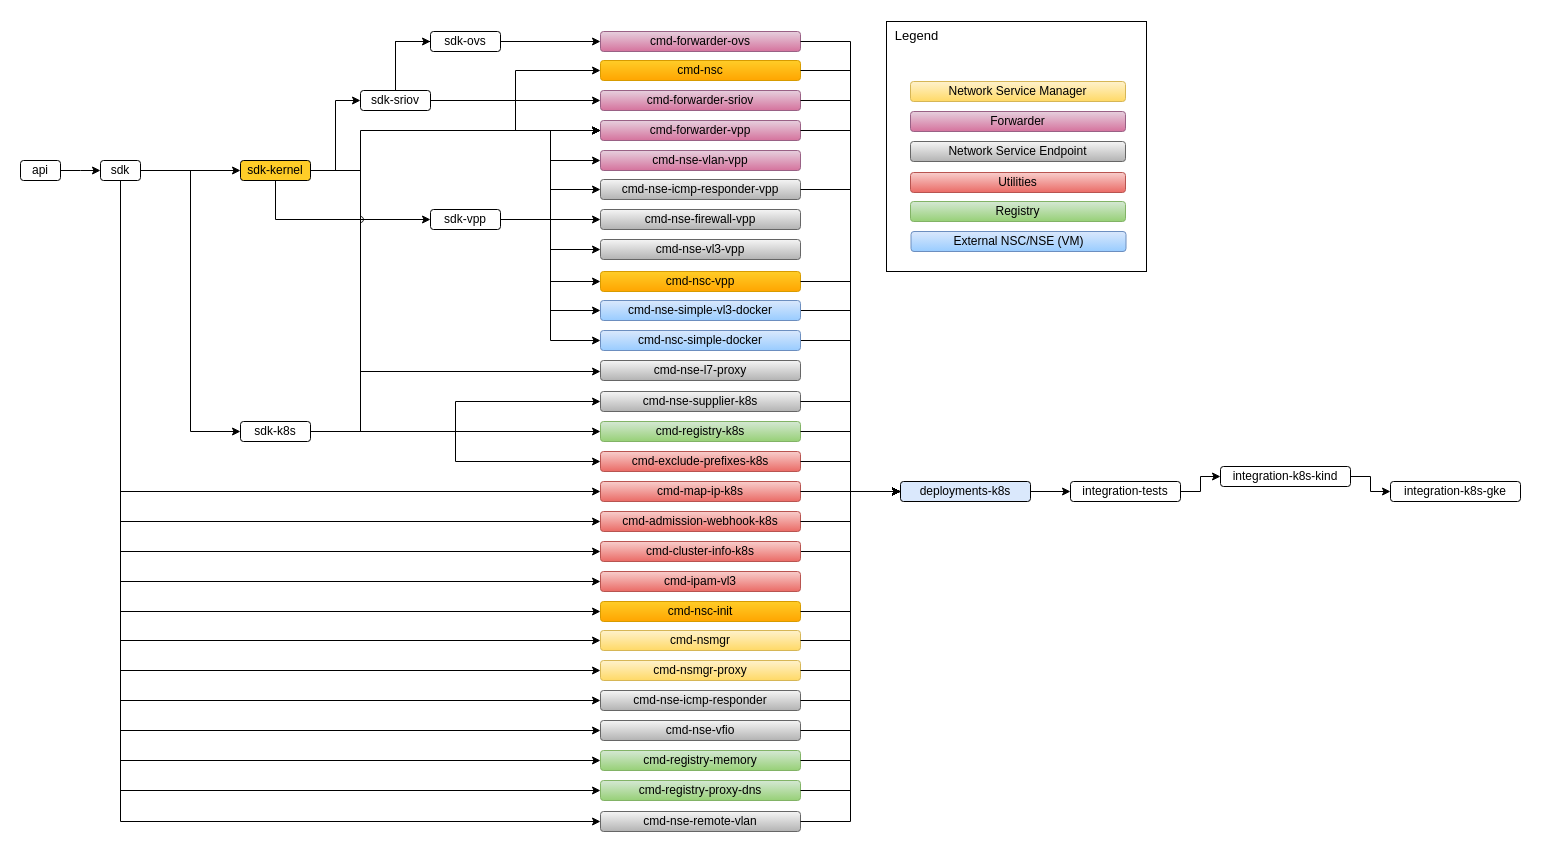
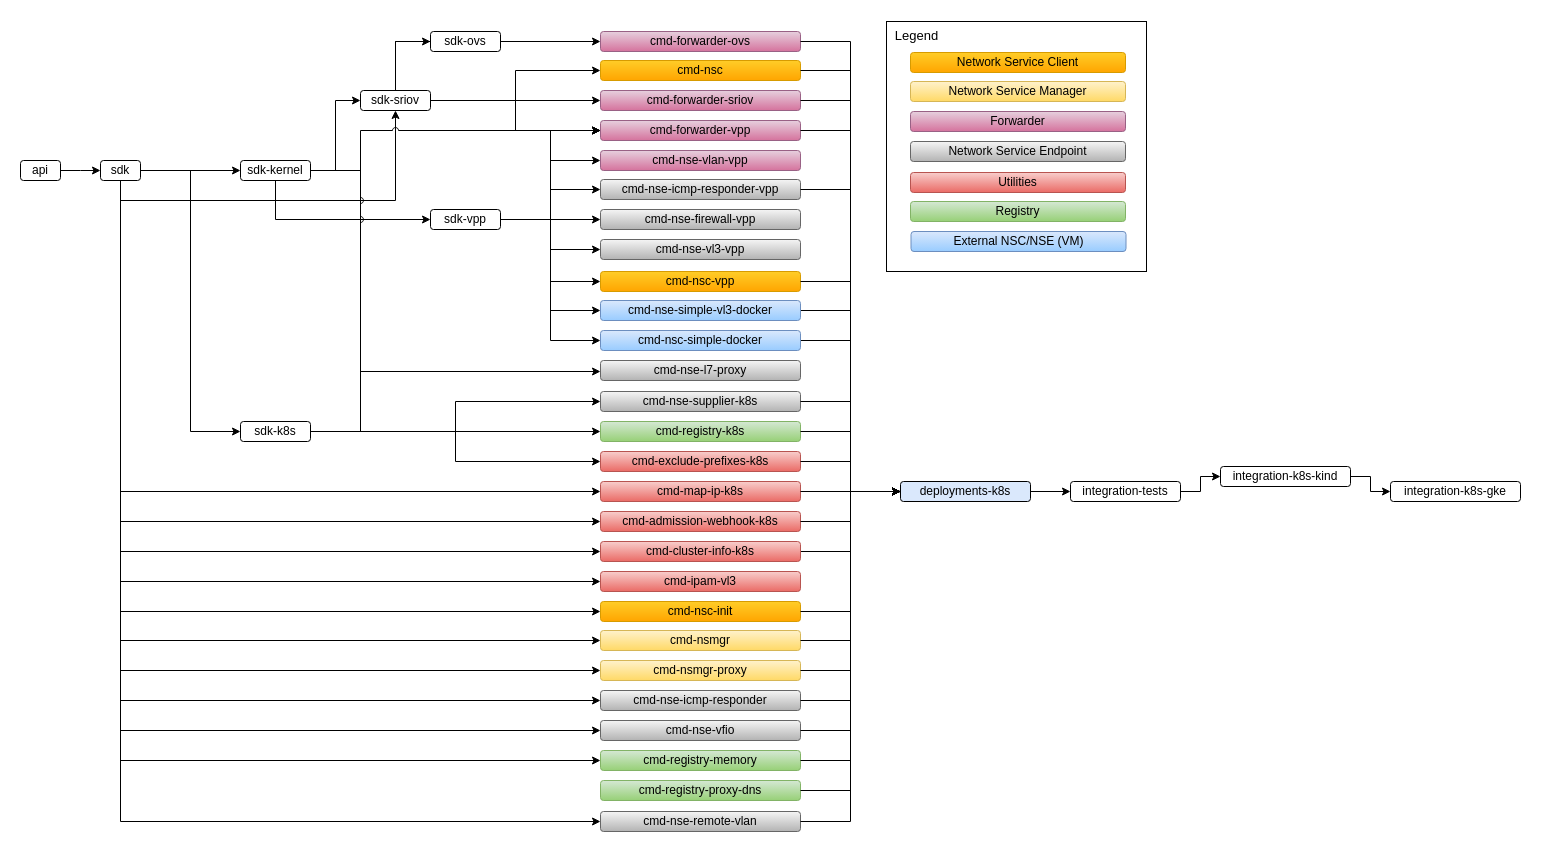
none -> (1018, 63)
(276, 171) -> (276, 171)
(358, 791) -> (300, 201)
